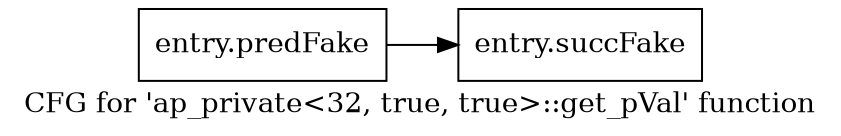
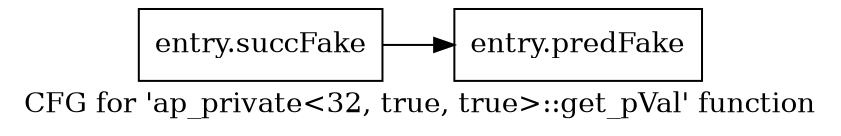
(412, 45) -> (408, 45)
